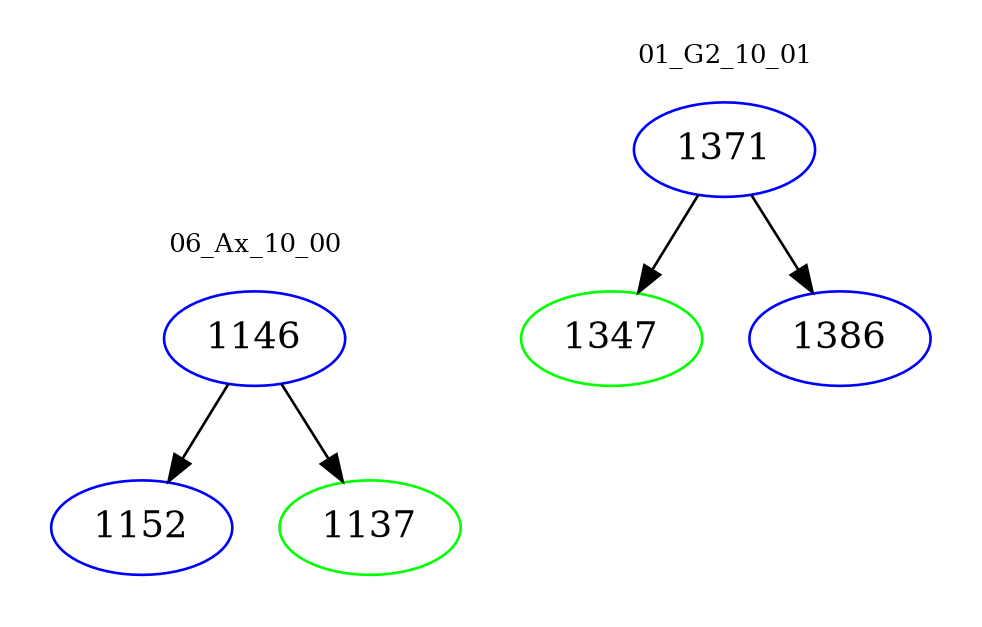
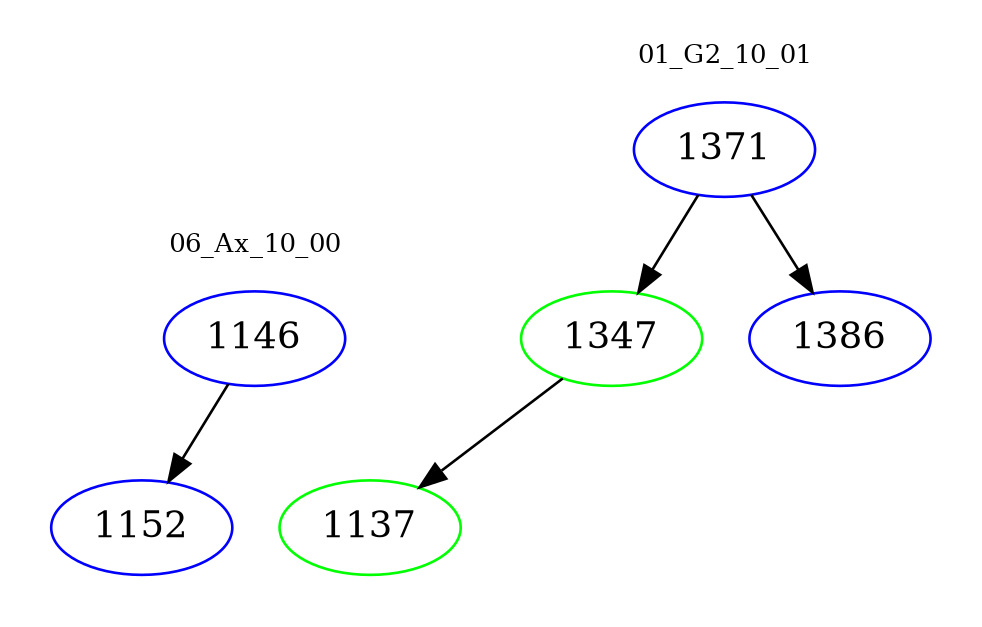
(305, 421) -> (502, 425)
